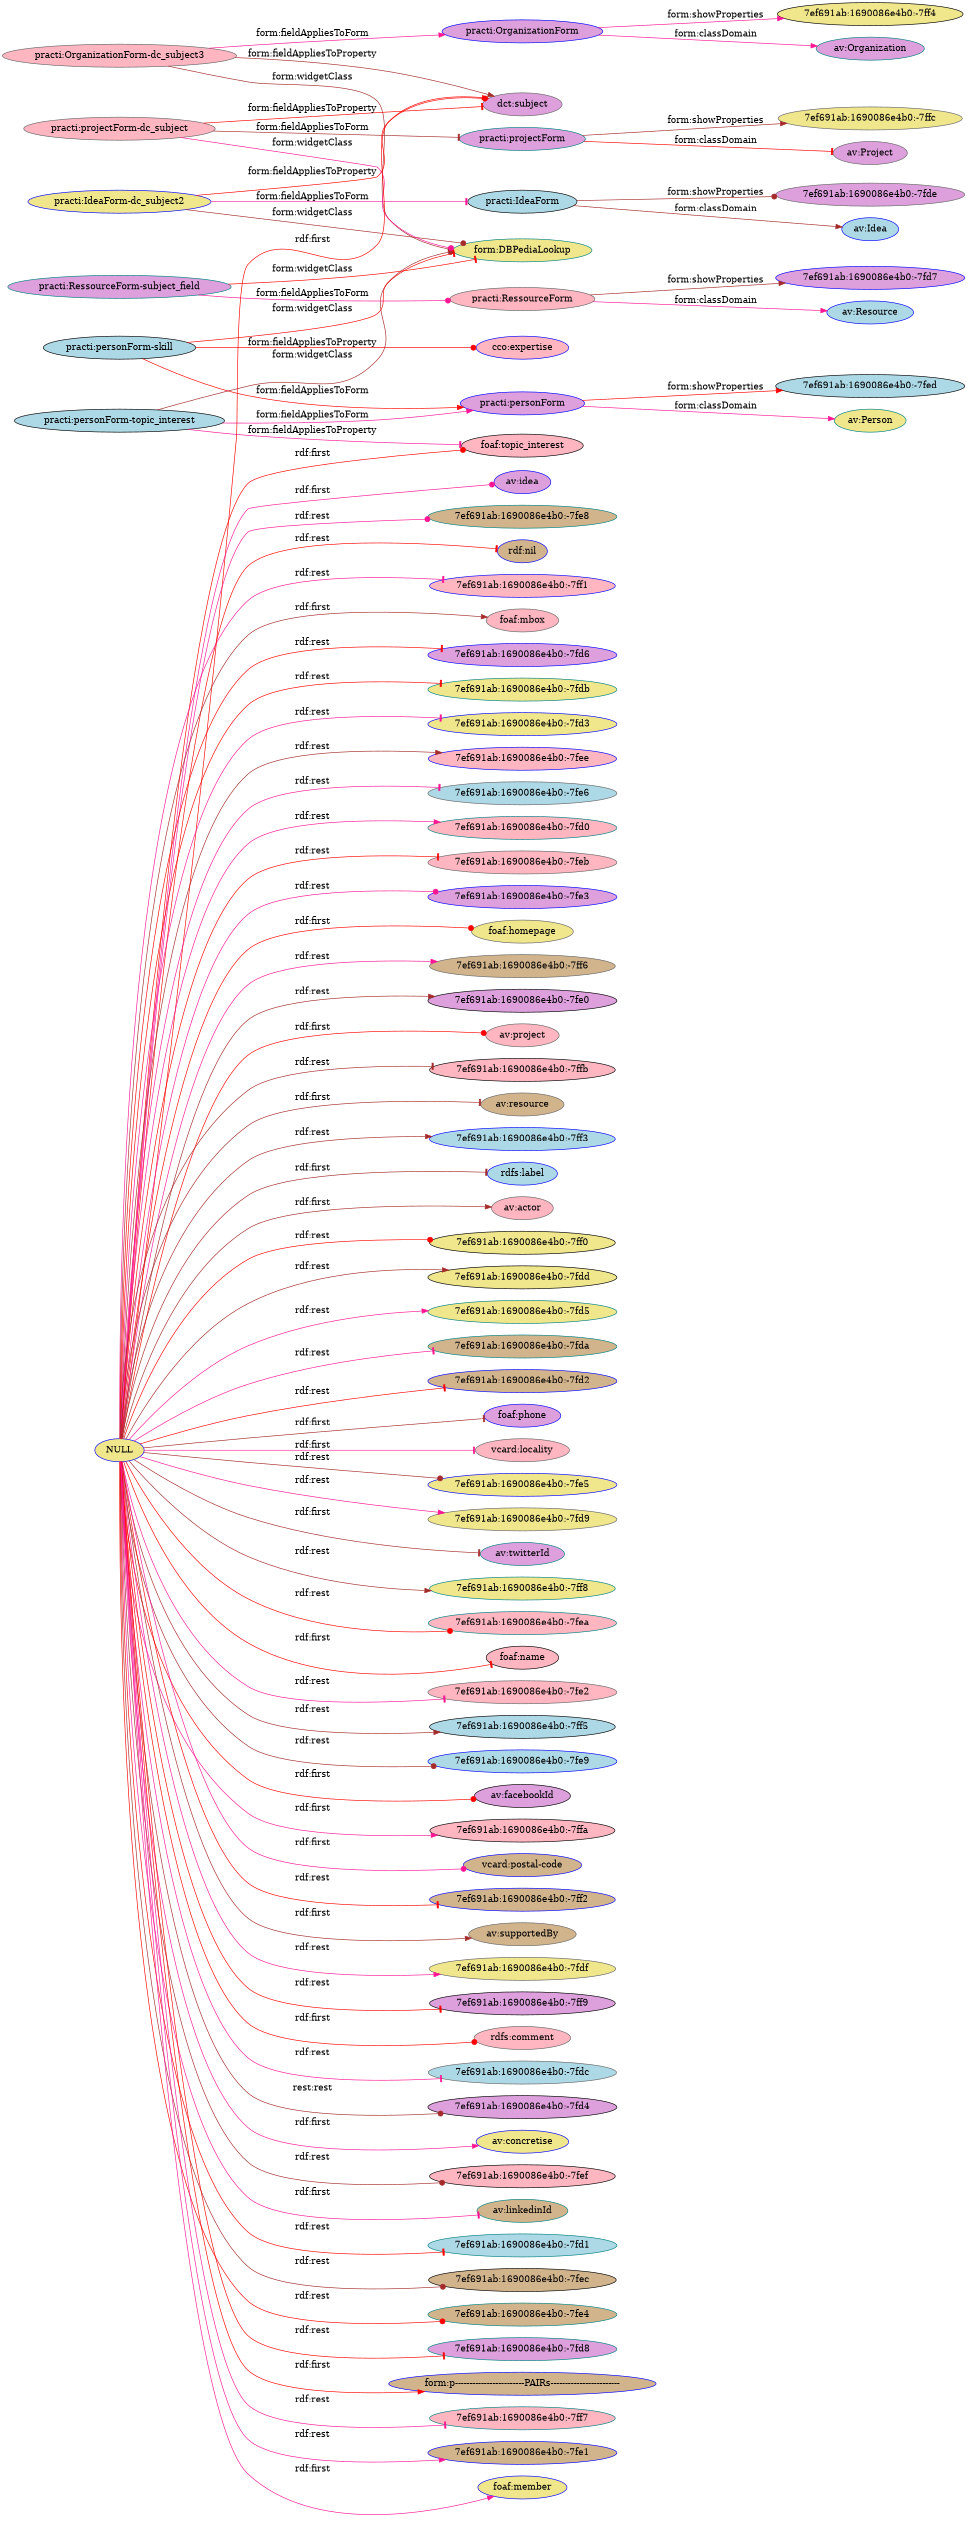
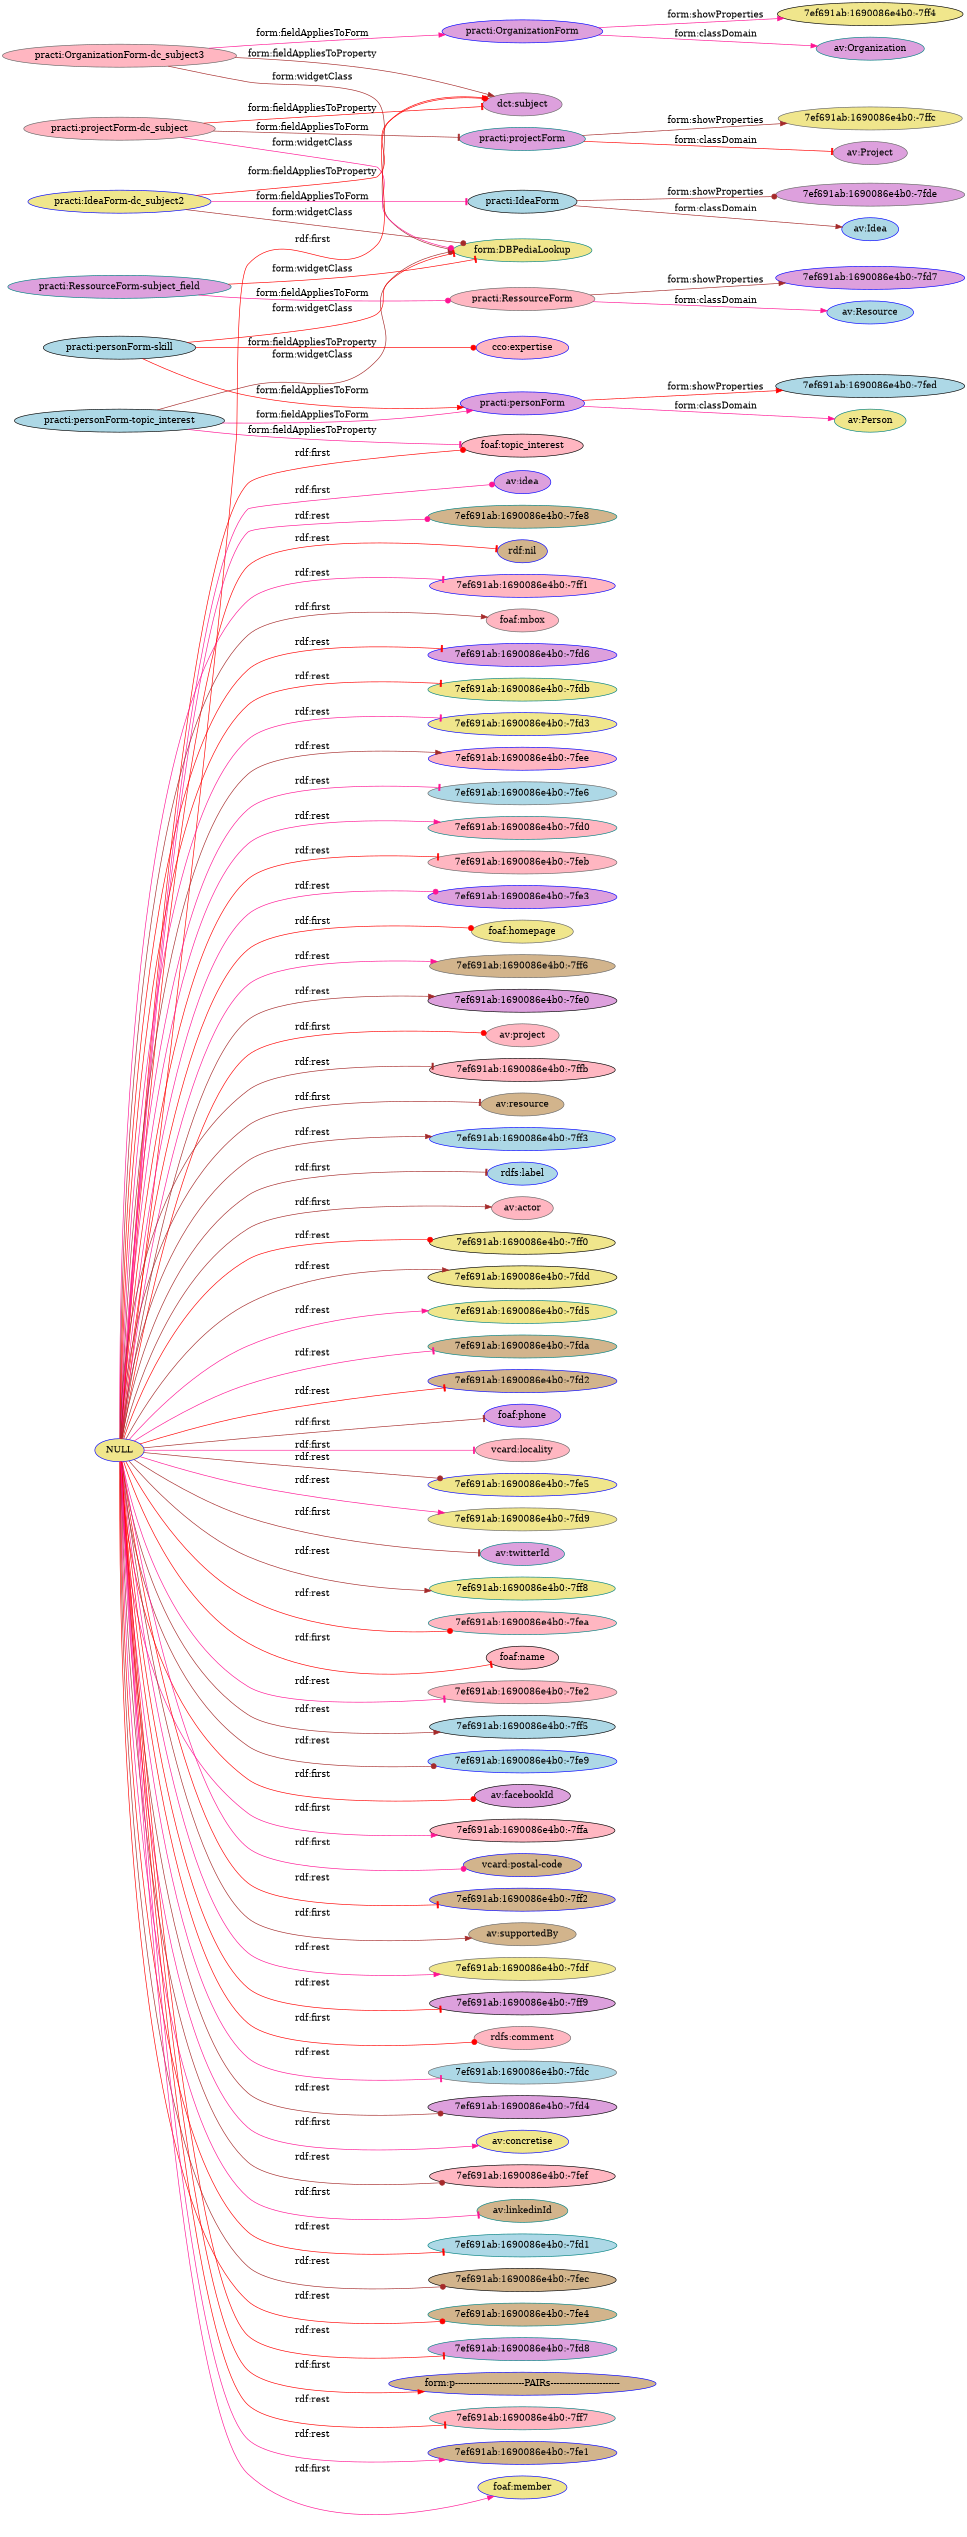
(313, 2088) -> (313, 2088)
(184, 2152) -> (184, 2152)
